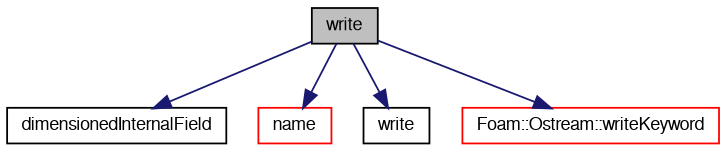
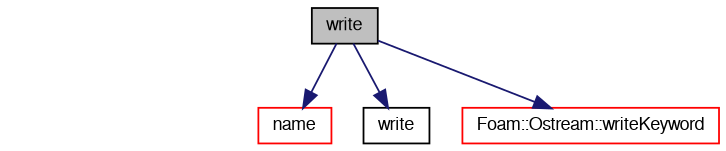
(117, 126) -> none
